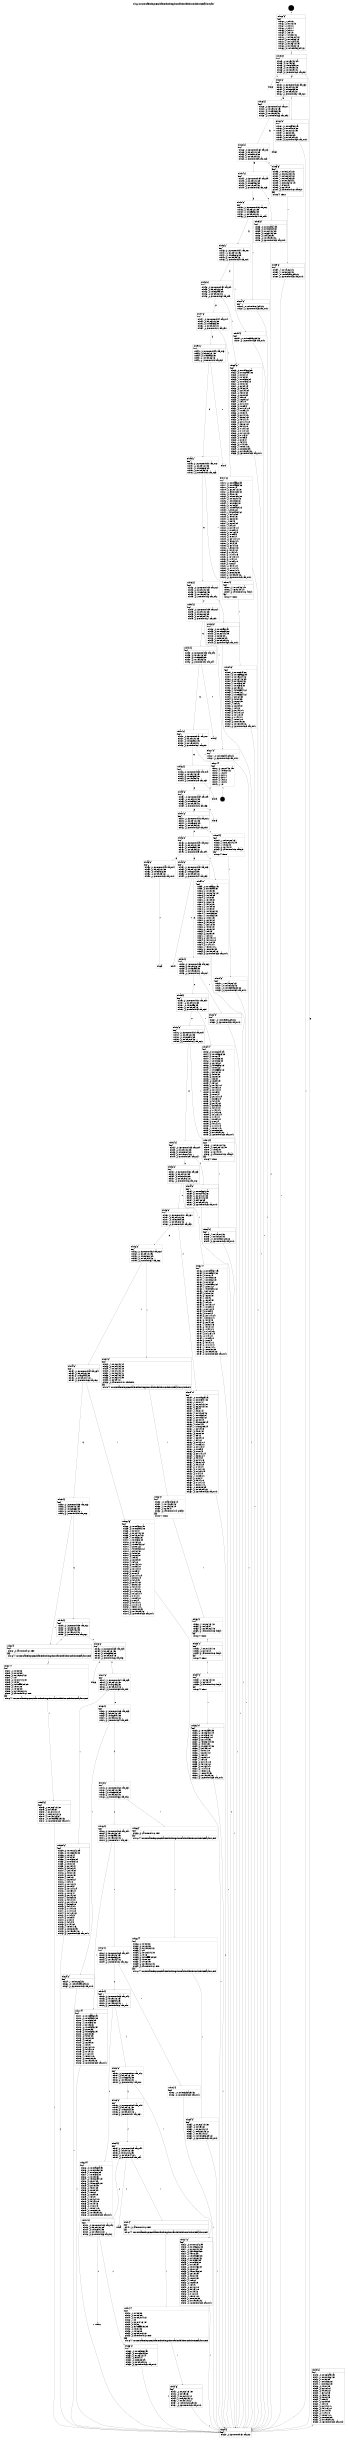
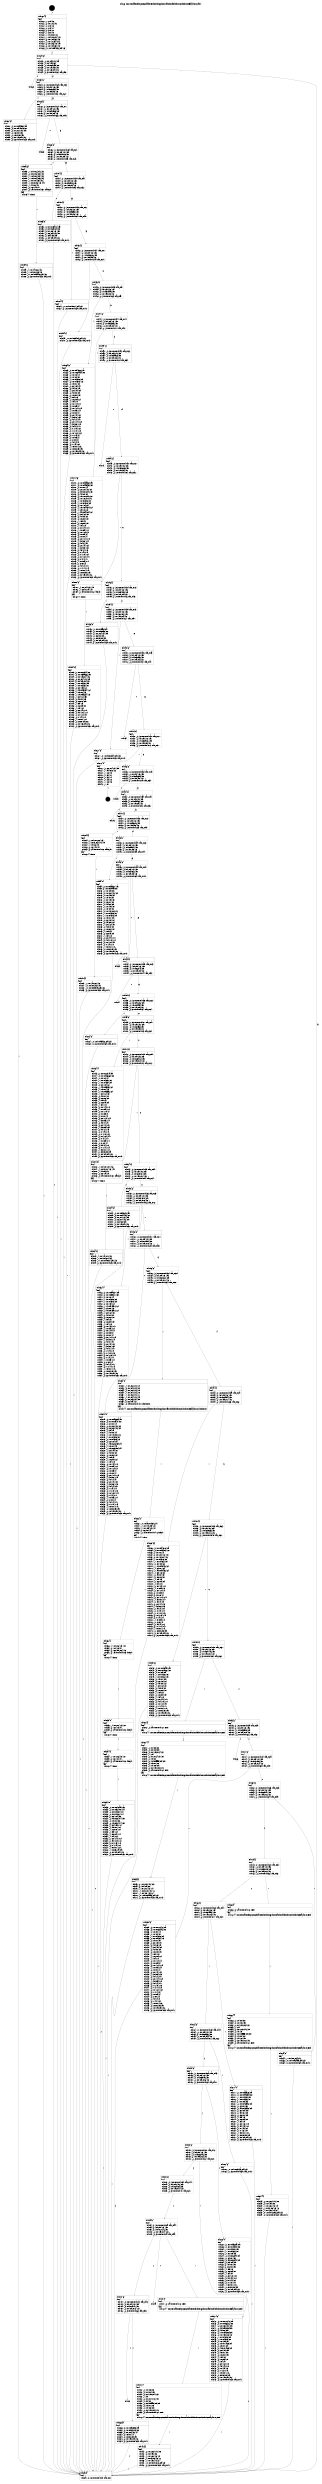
(193, 857) -> (135, 918)
(61, 1580) -> (190, 1599)
